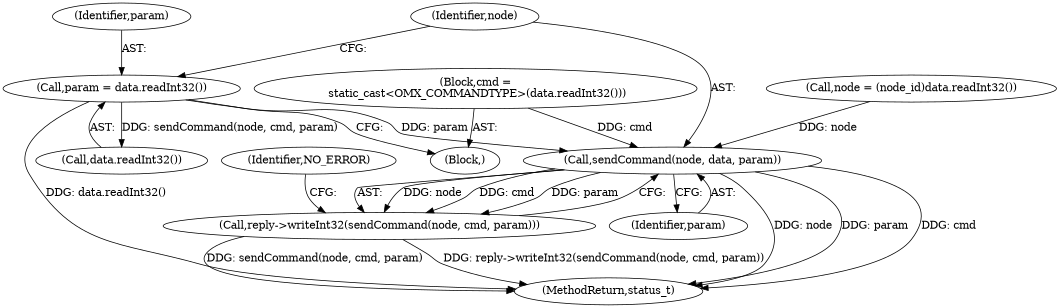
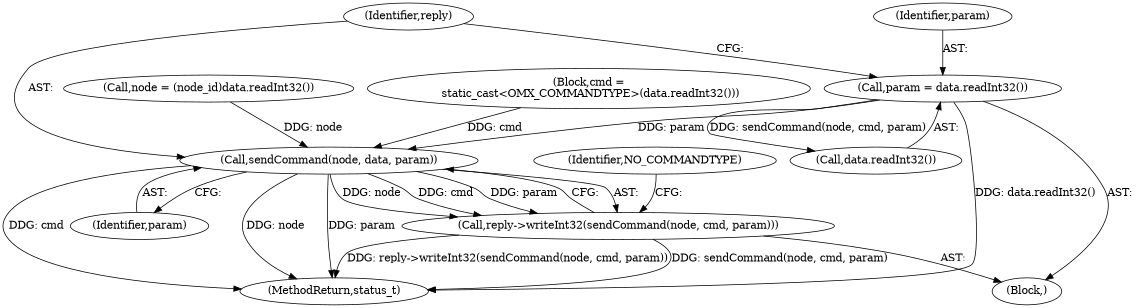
(475, 17) -> (409, 17)
(472, 124) -> (880, 251)
(372, 128) -> (1122, 193)
(309, 161) -> (655, 161)
